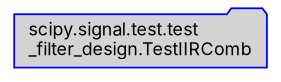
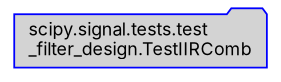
(141, 41) -> (141, 41)
